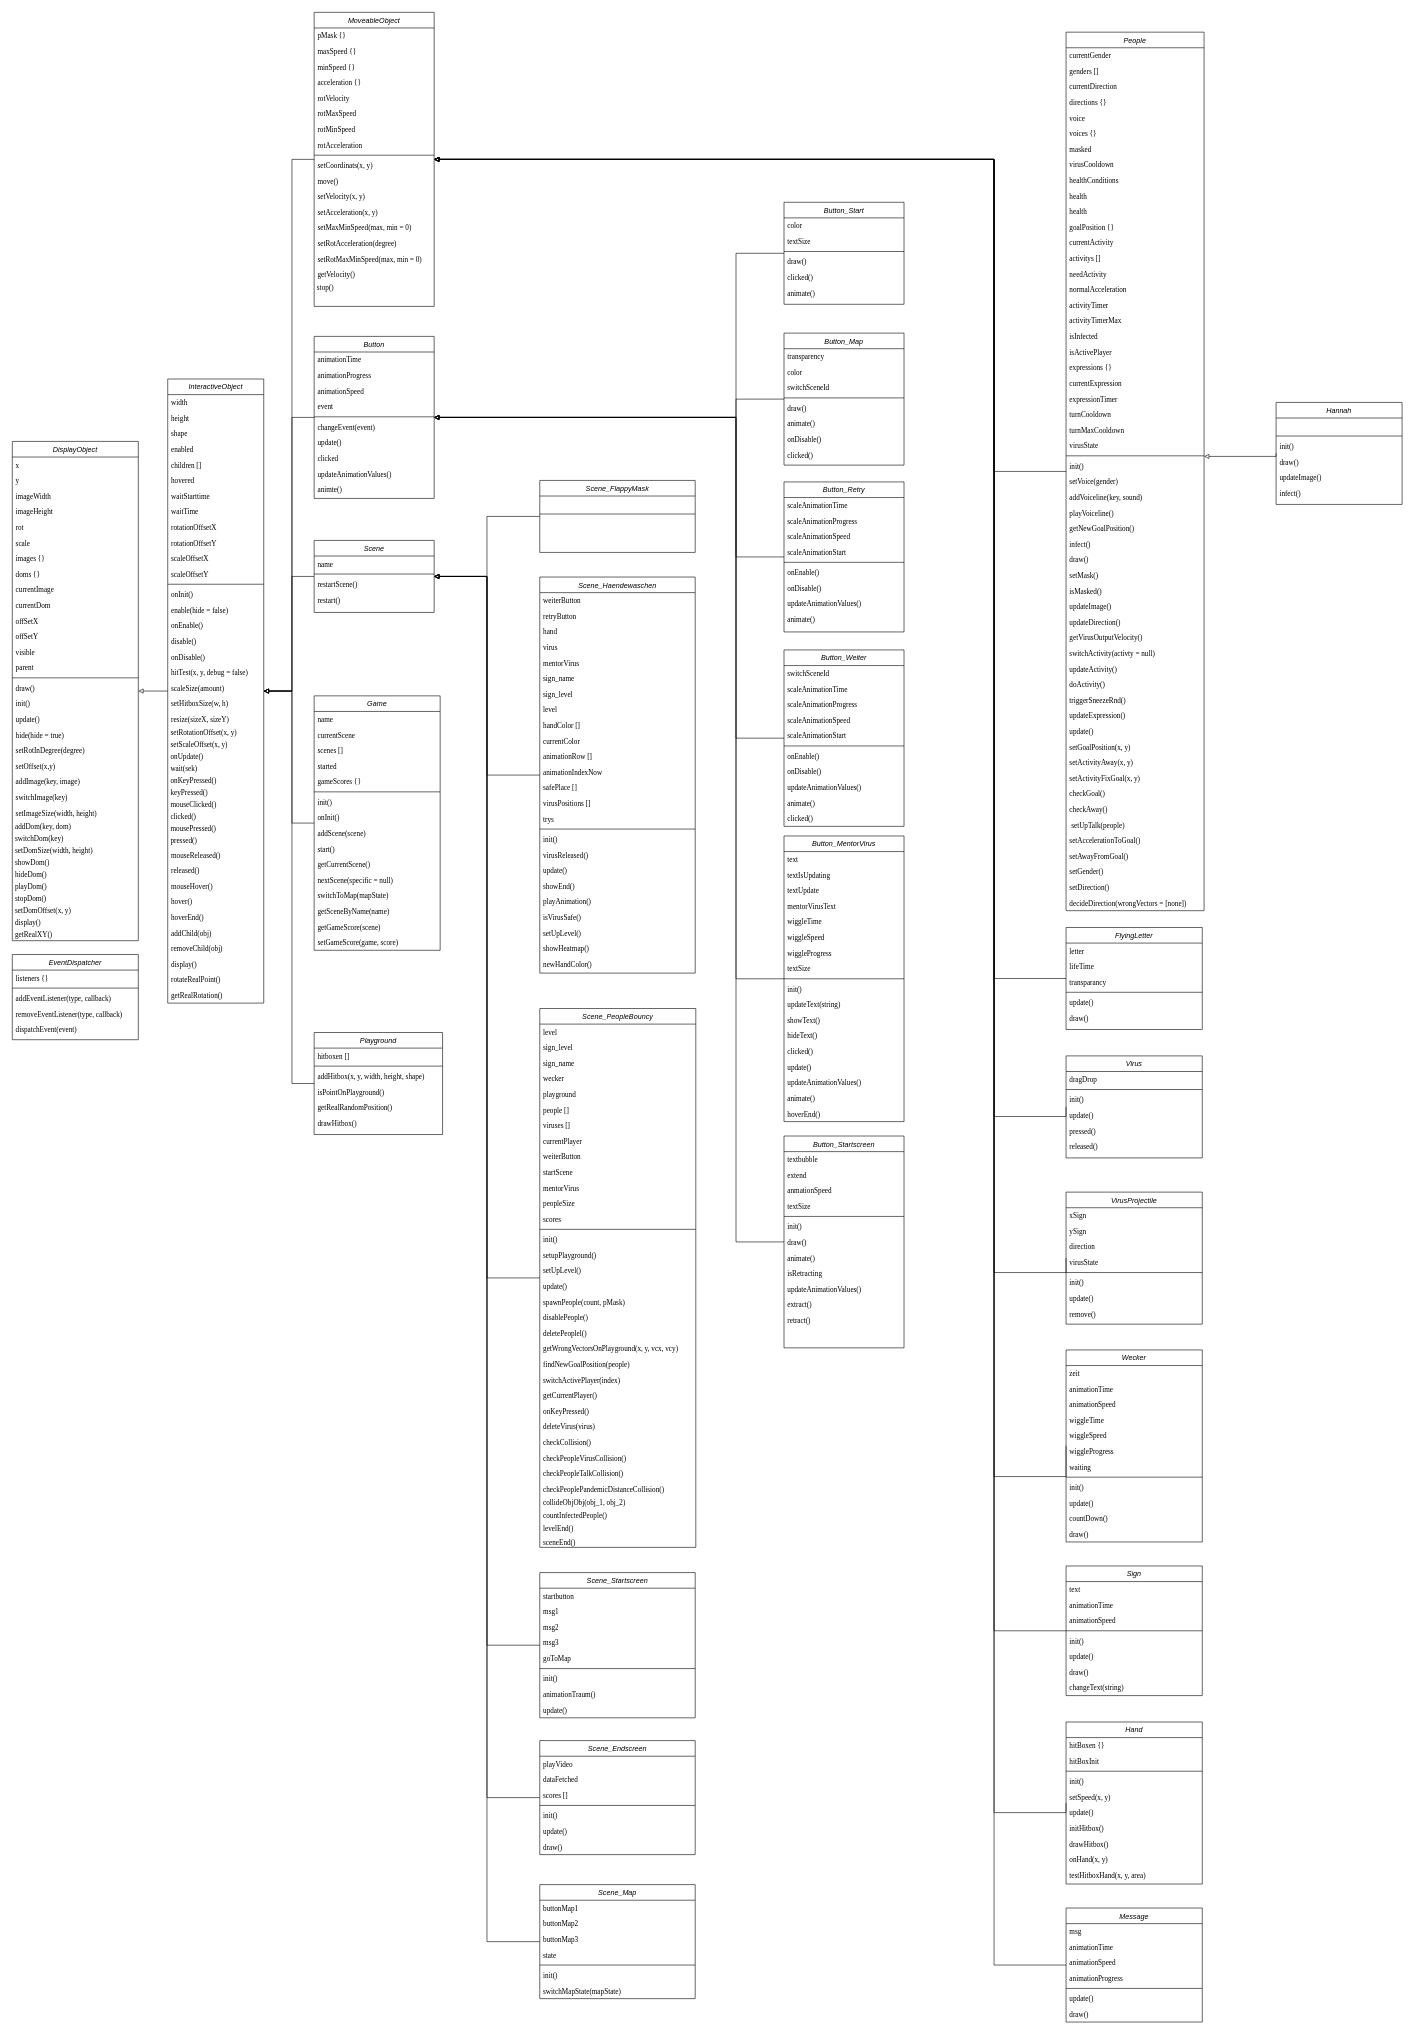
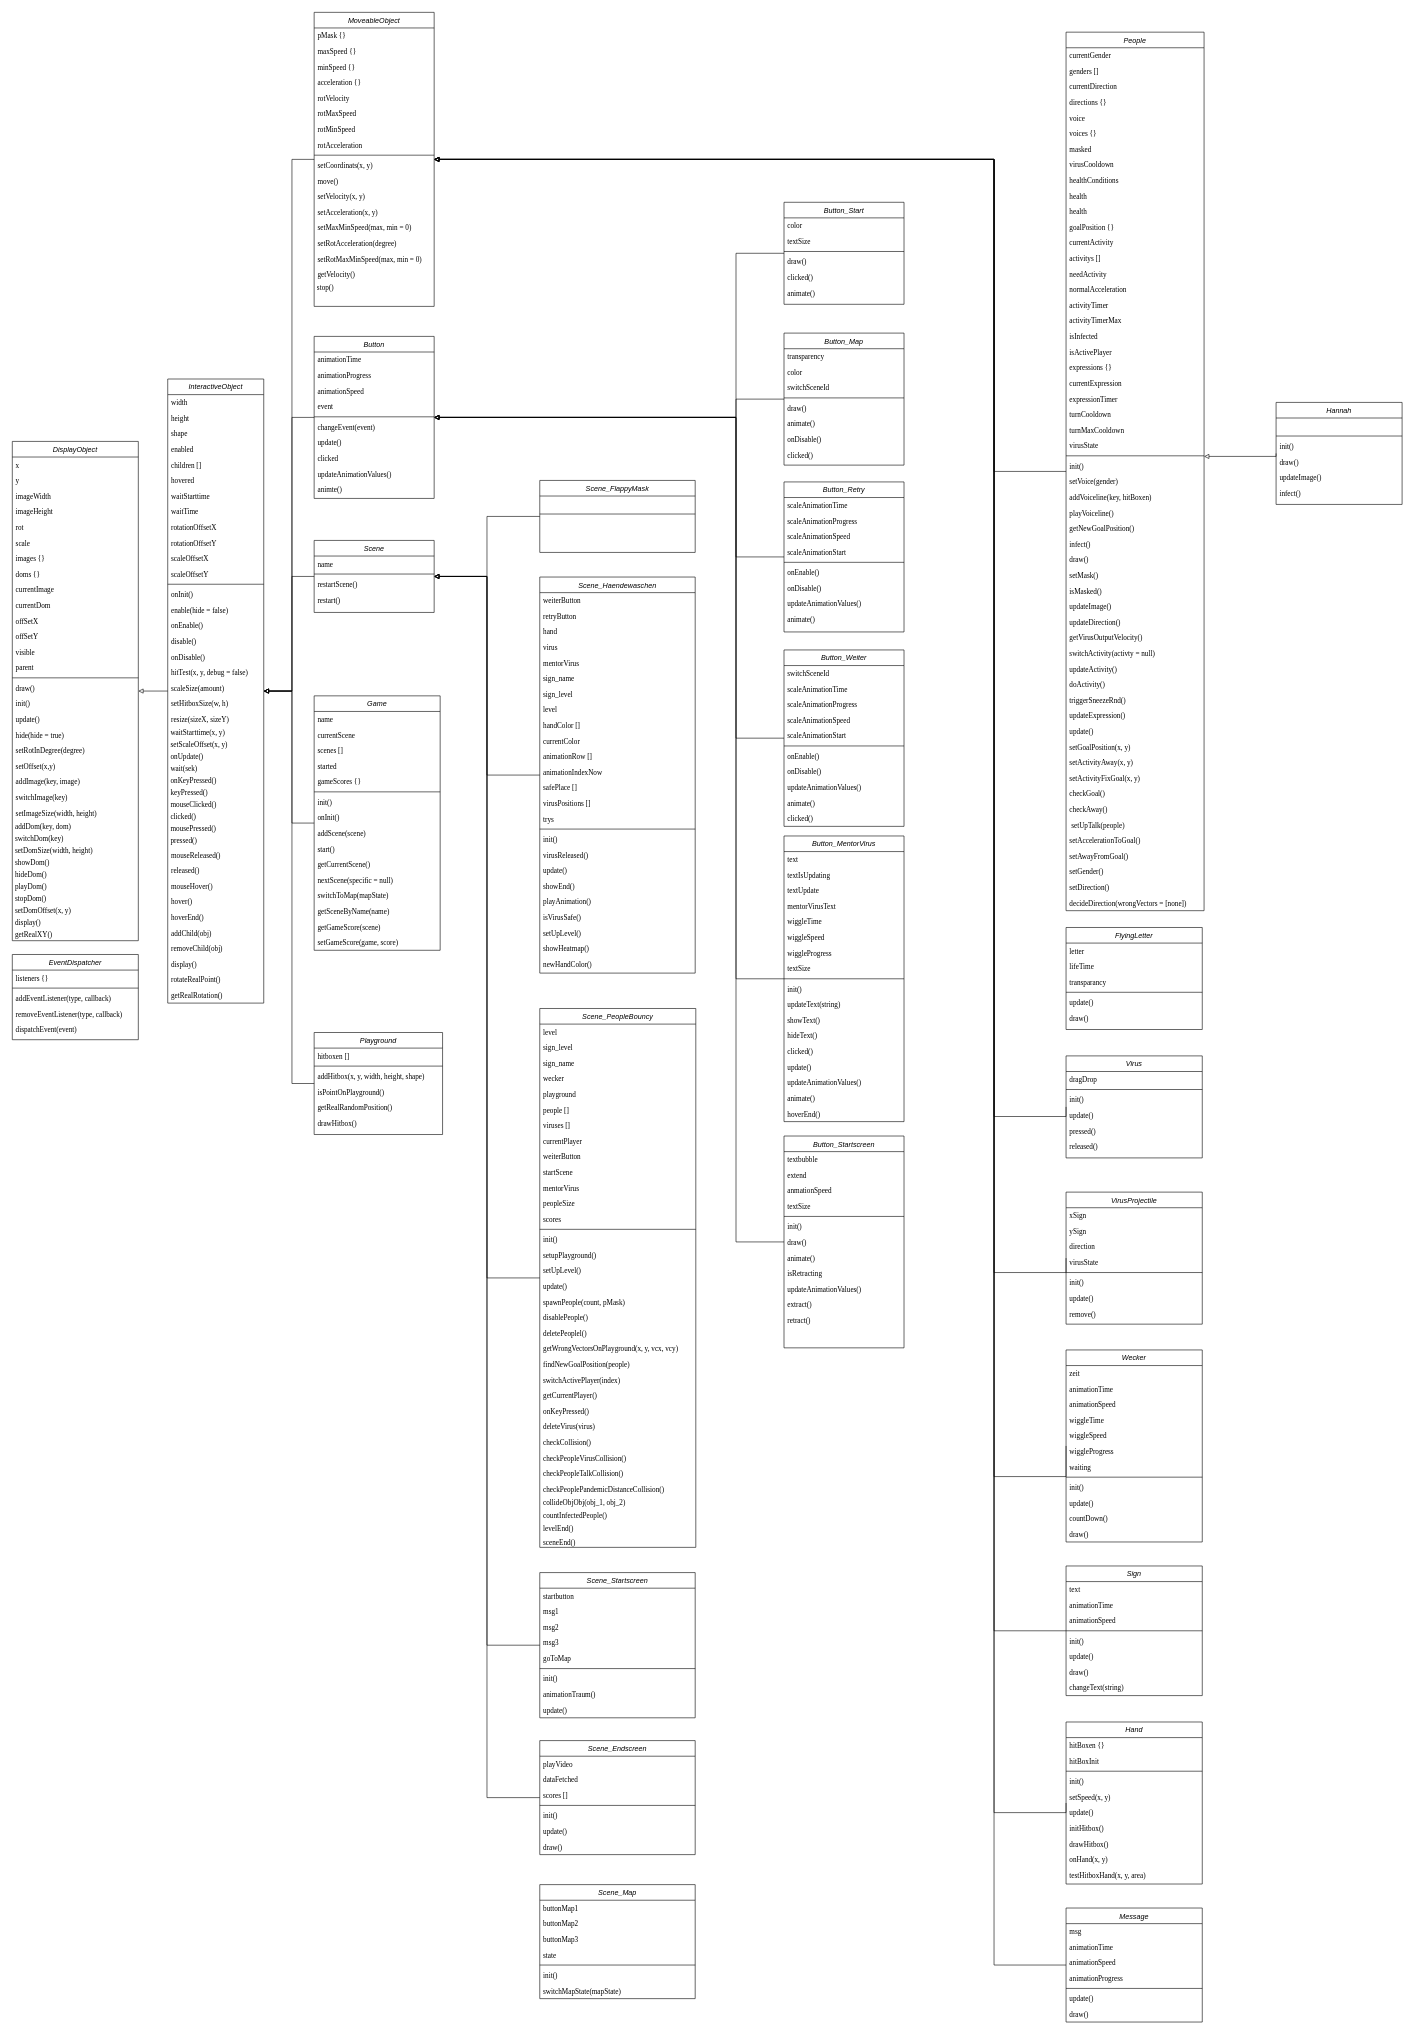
(1113, 497) -> (1118, 497)
(212, 733) -> (203, 733)
(1029, 978) -> none
(487, 1895) -> none
